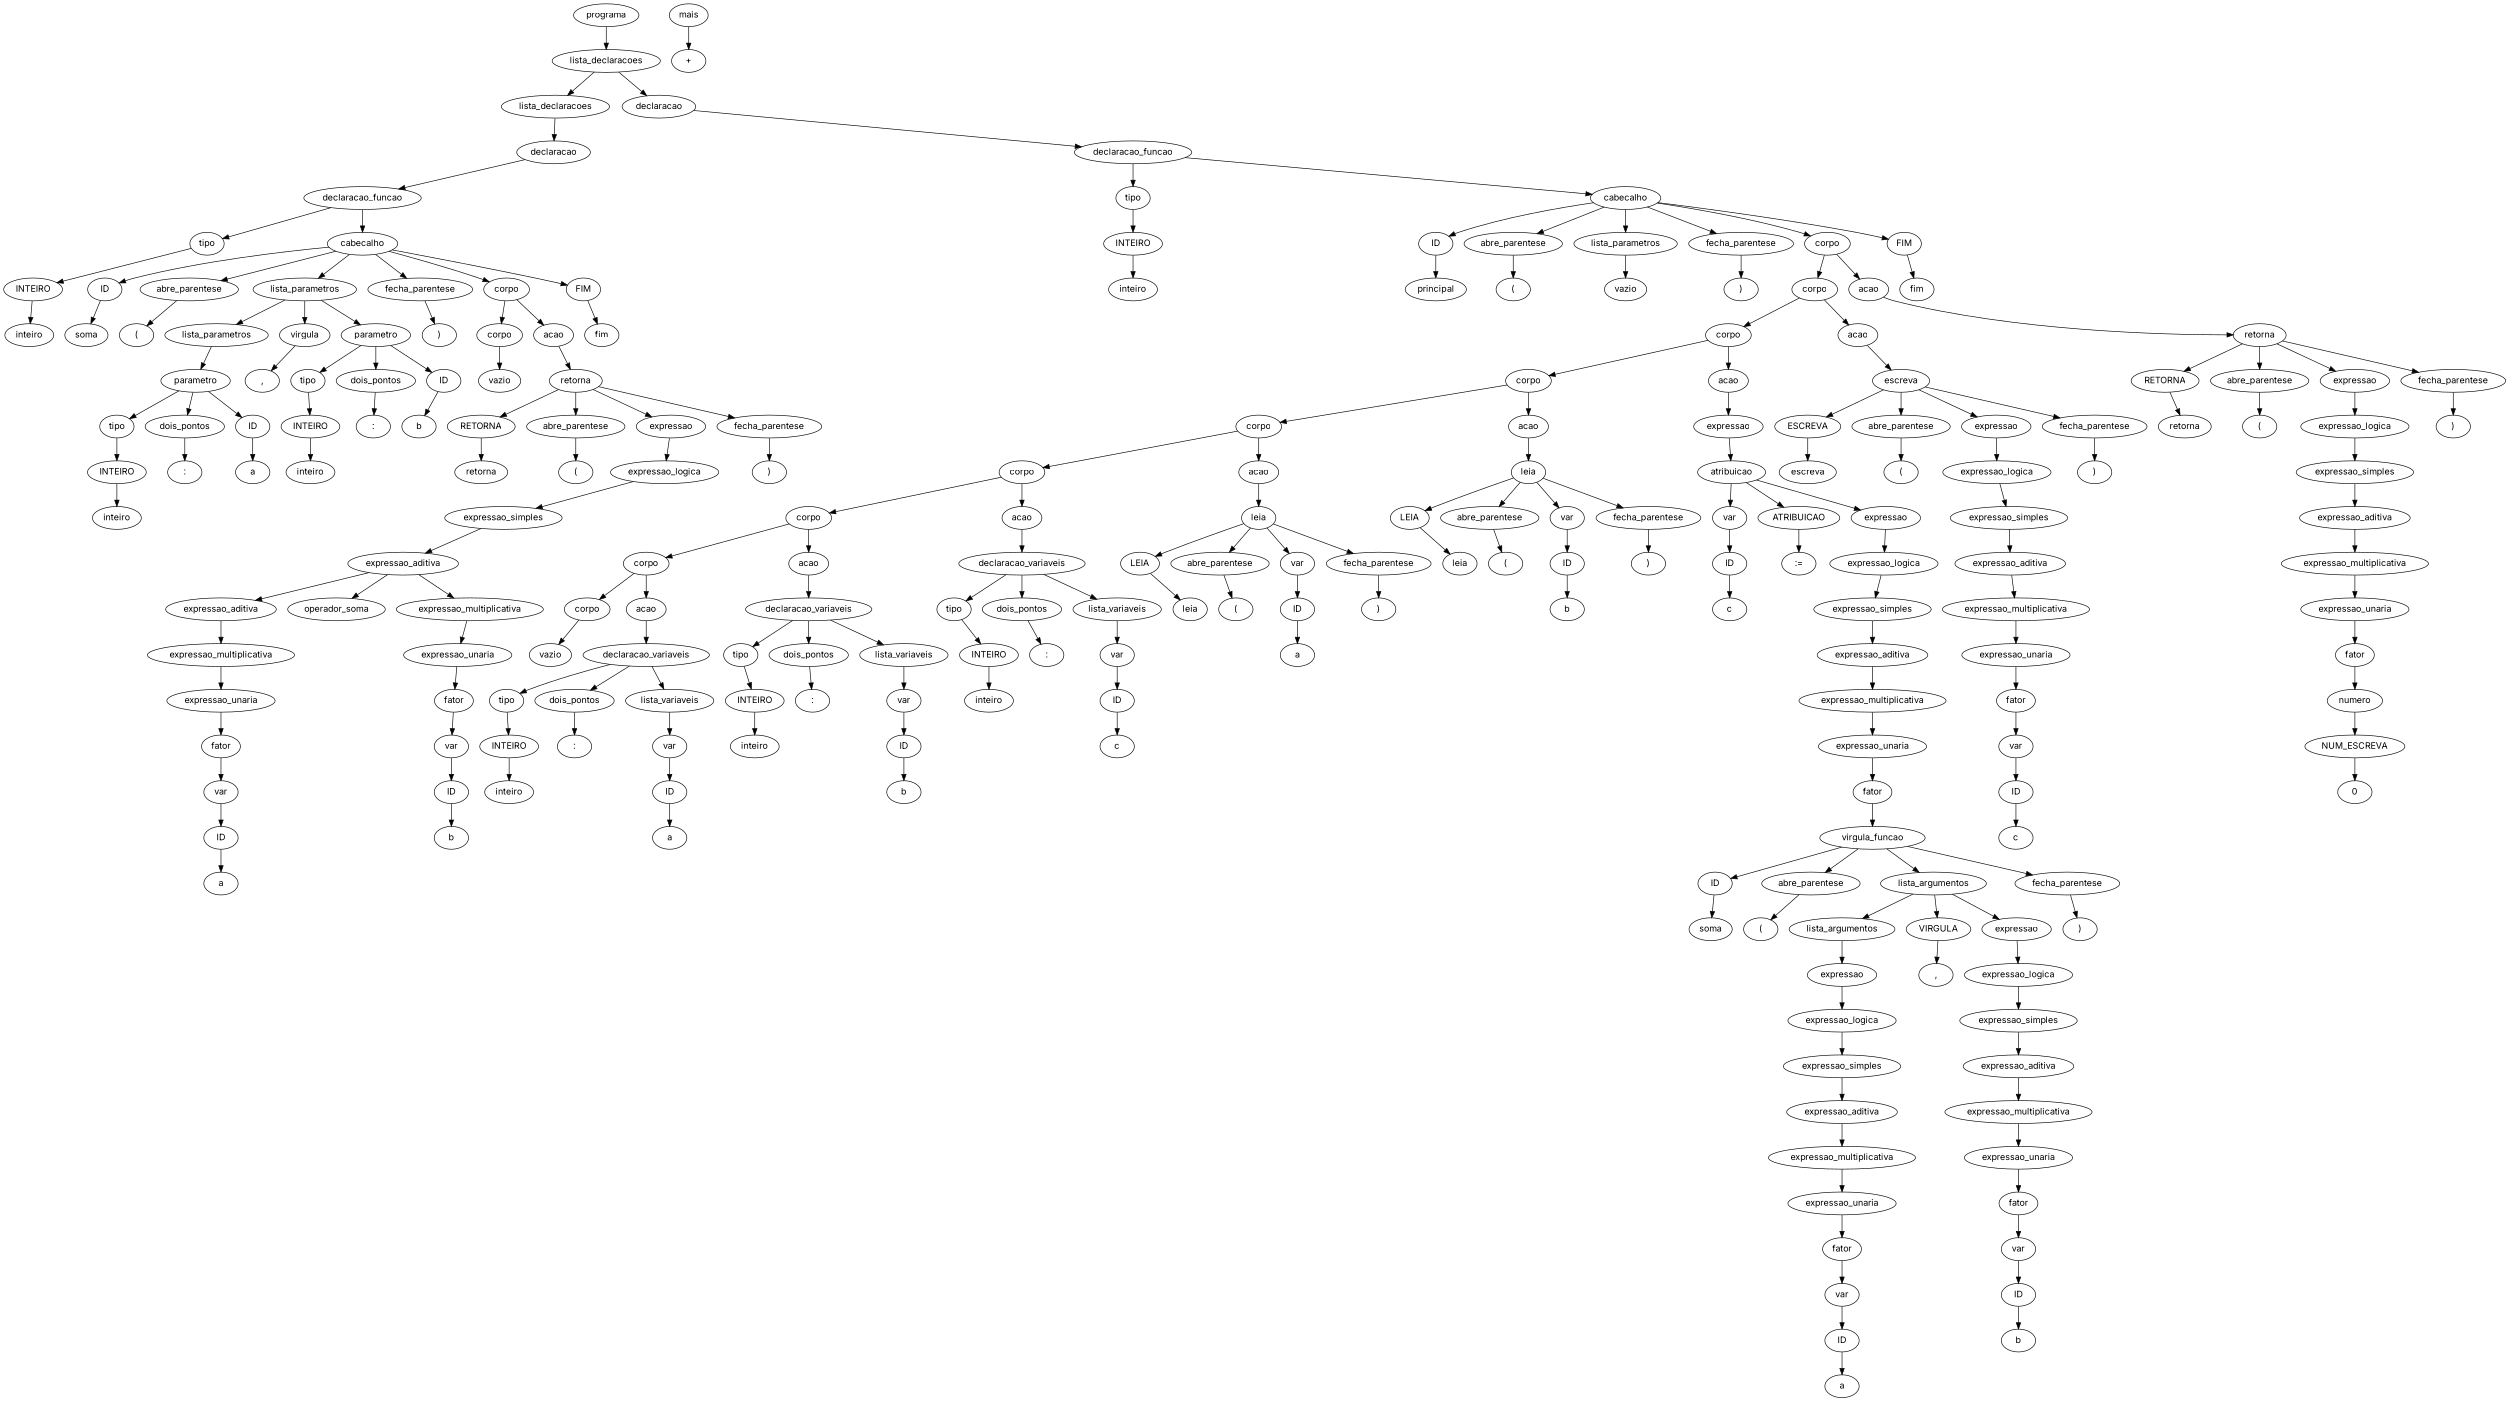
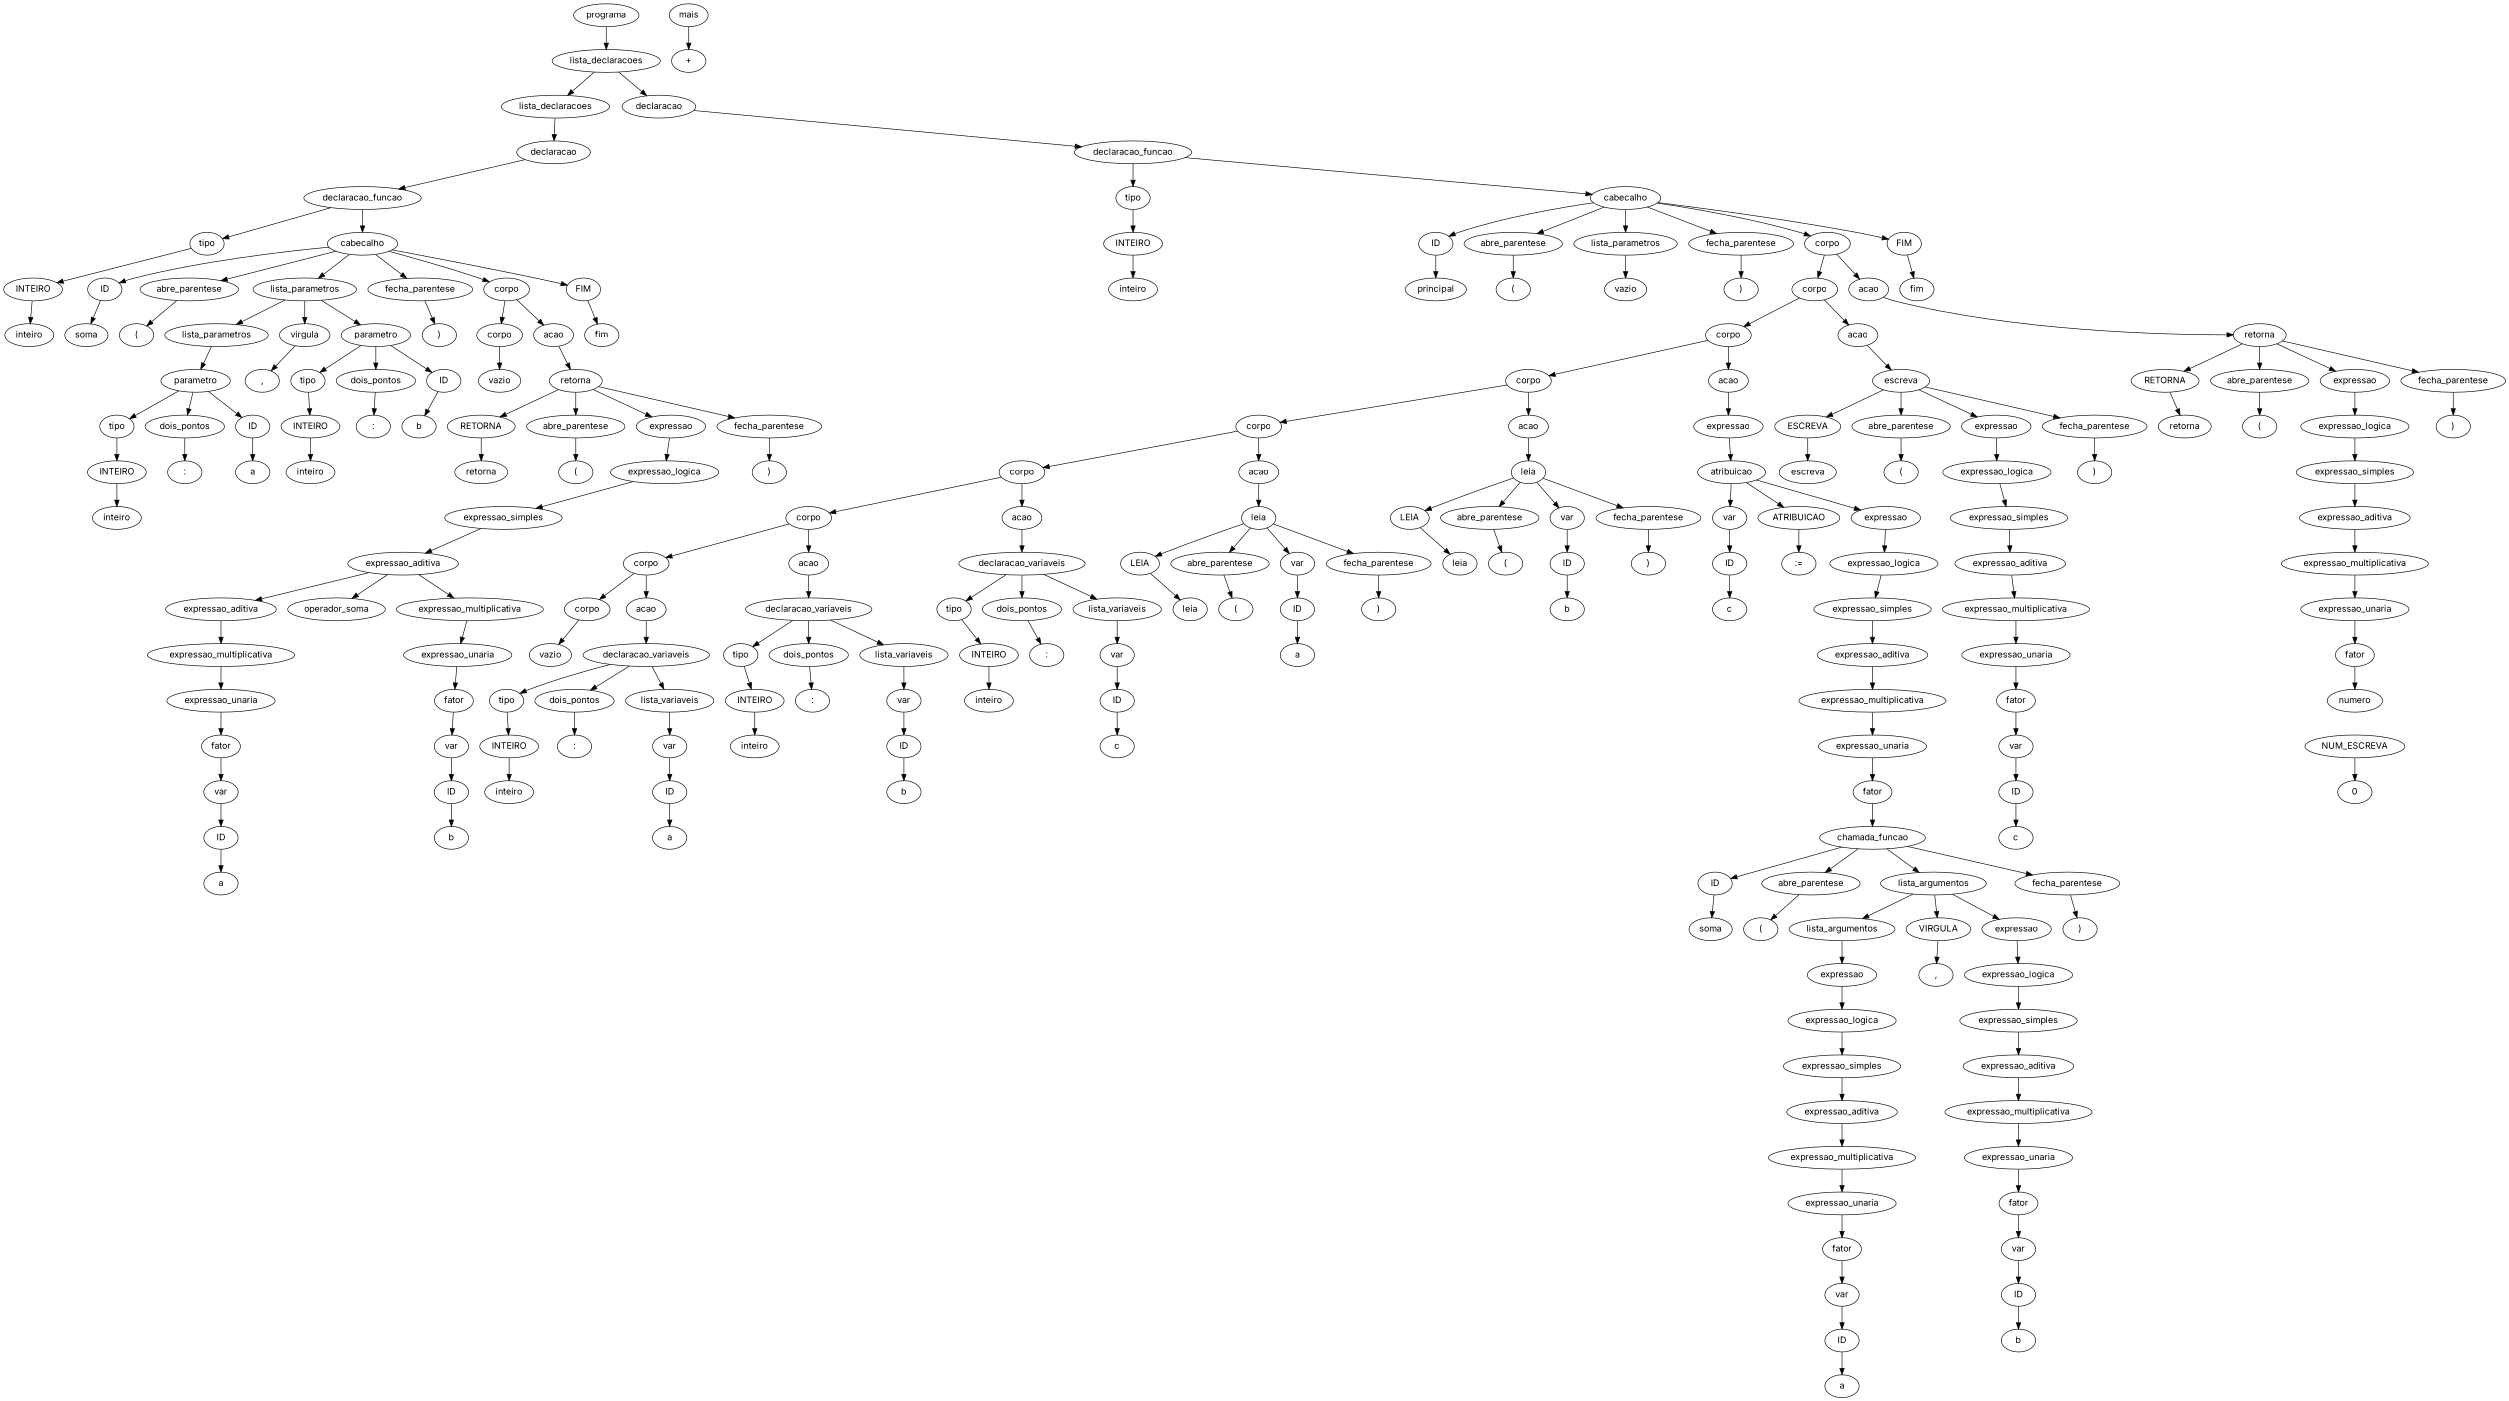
(2355, 720) -> none
(1872, 838) -> (1872, 838)
